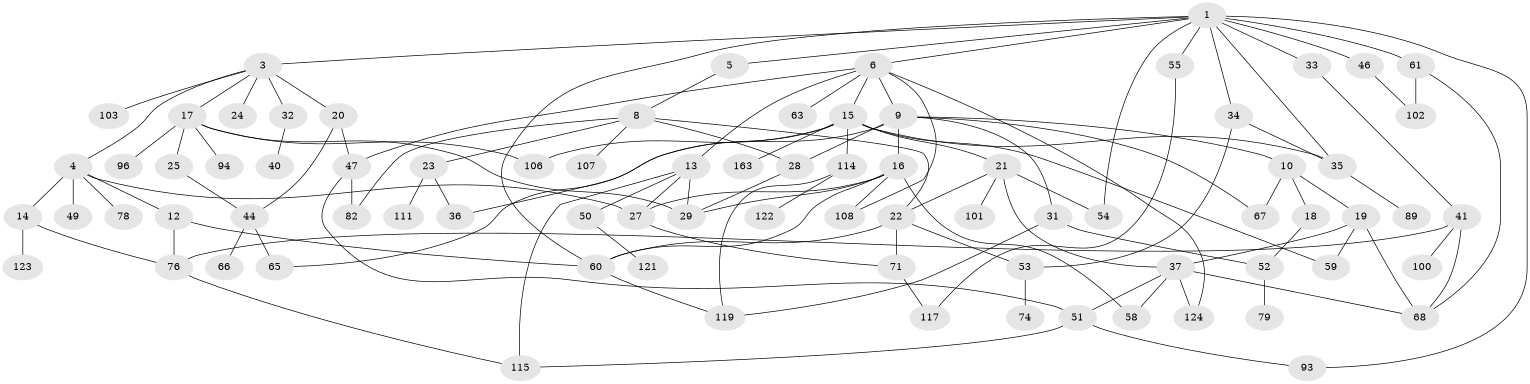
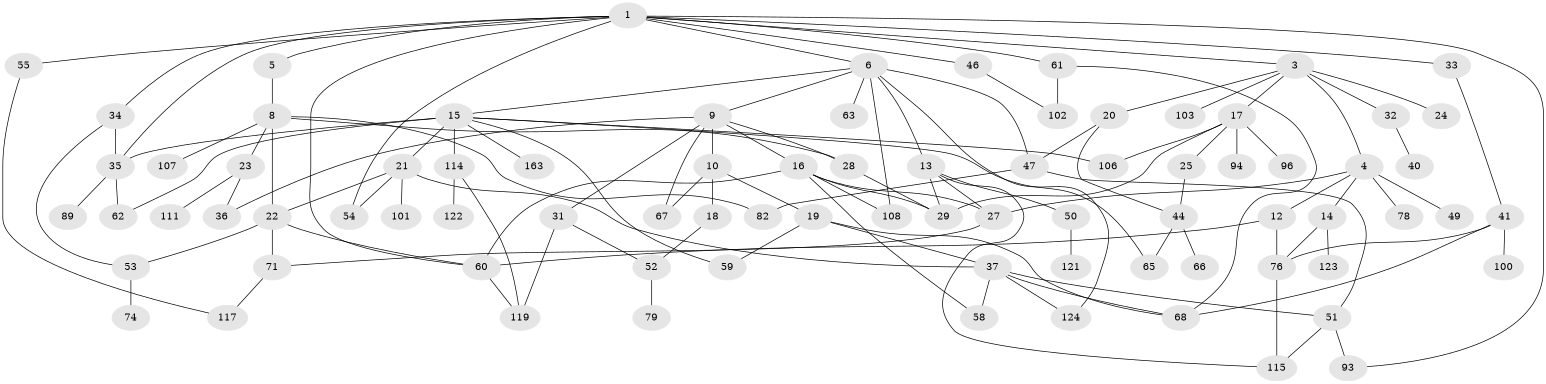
none -> (118, 217)
